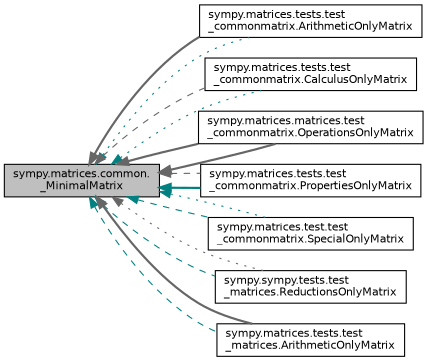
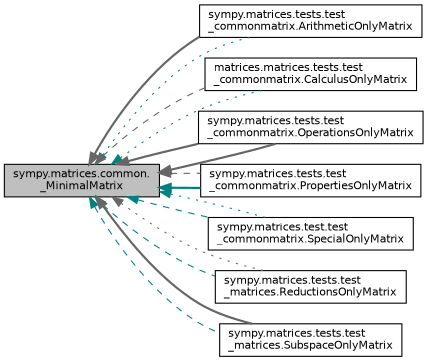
(311, 74) -> (311, 74)
(311, 127) -> (311, 127)
(311, 287) -> (311, 287)
(311, 340) -> (311, 340)
